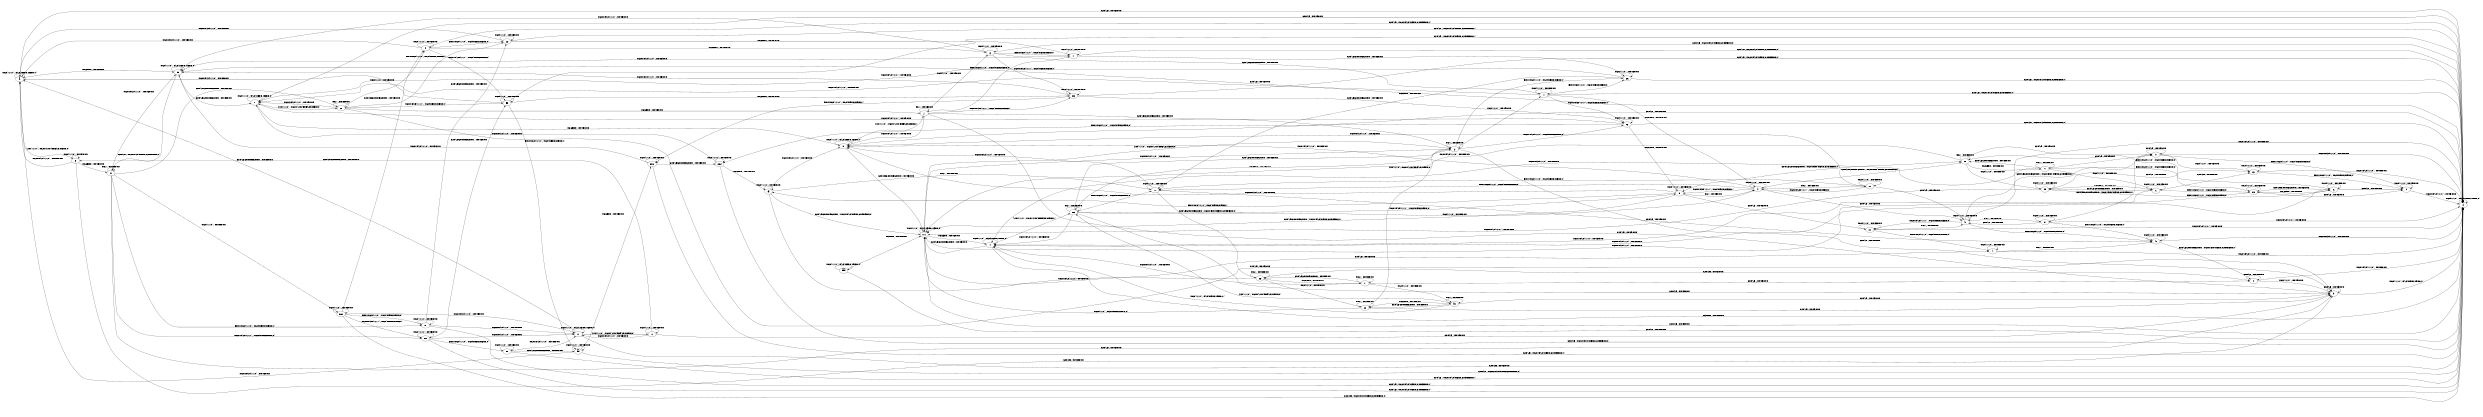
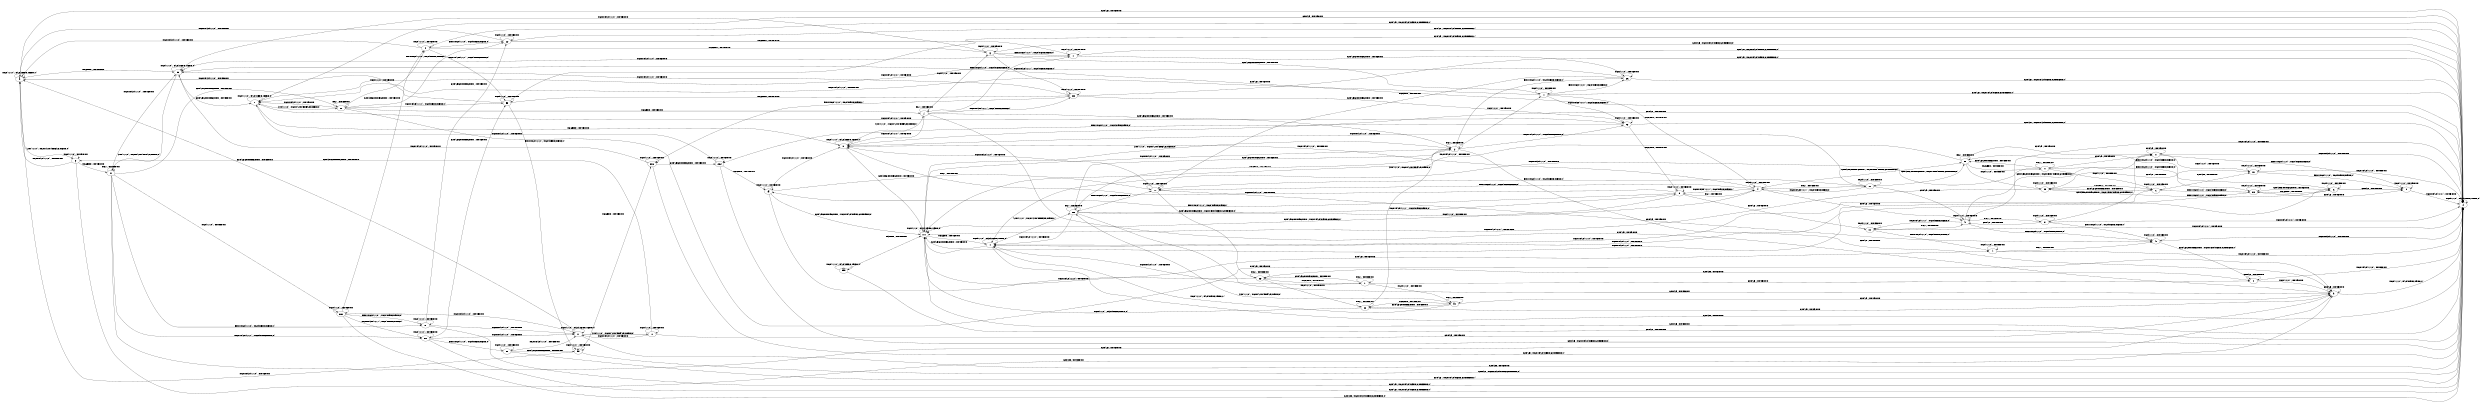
(139, 154) -> (139, 154)
(1820, 170) -> (1924, 182)
(1713, 315) -> (1713, 315)
